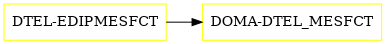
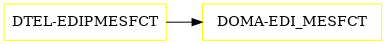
(292, 22) -> (292, 22)
